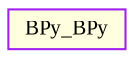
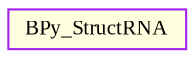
(67, 29) -> (97, 29)
